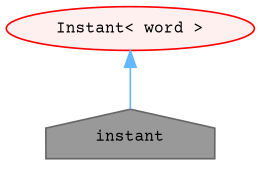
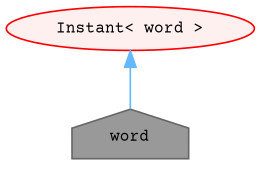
(130, 137) -> (130, 137)
